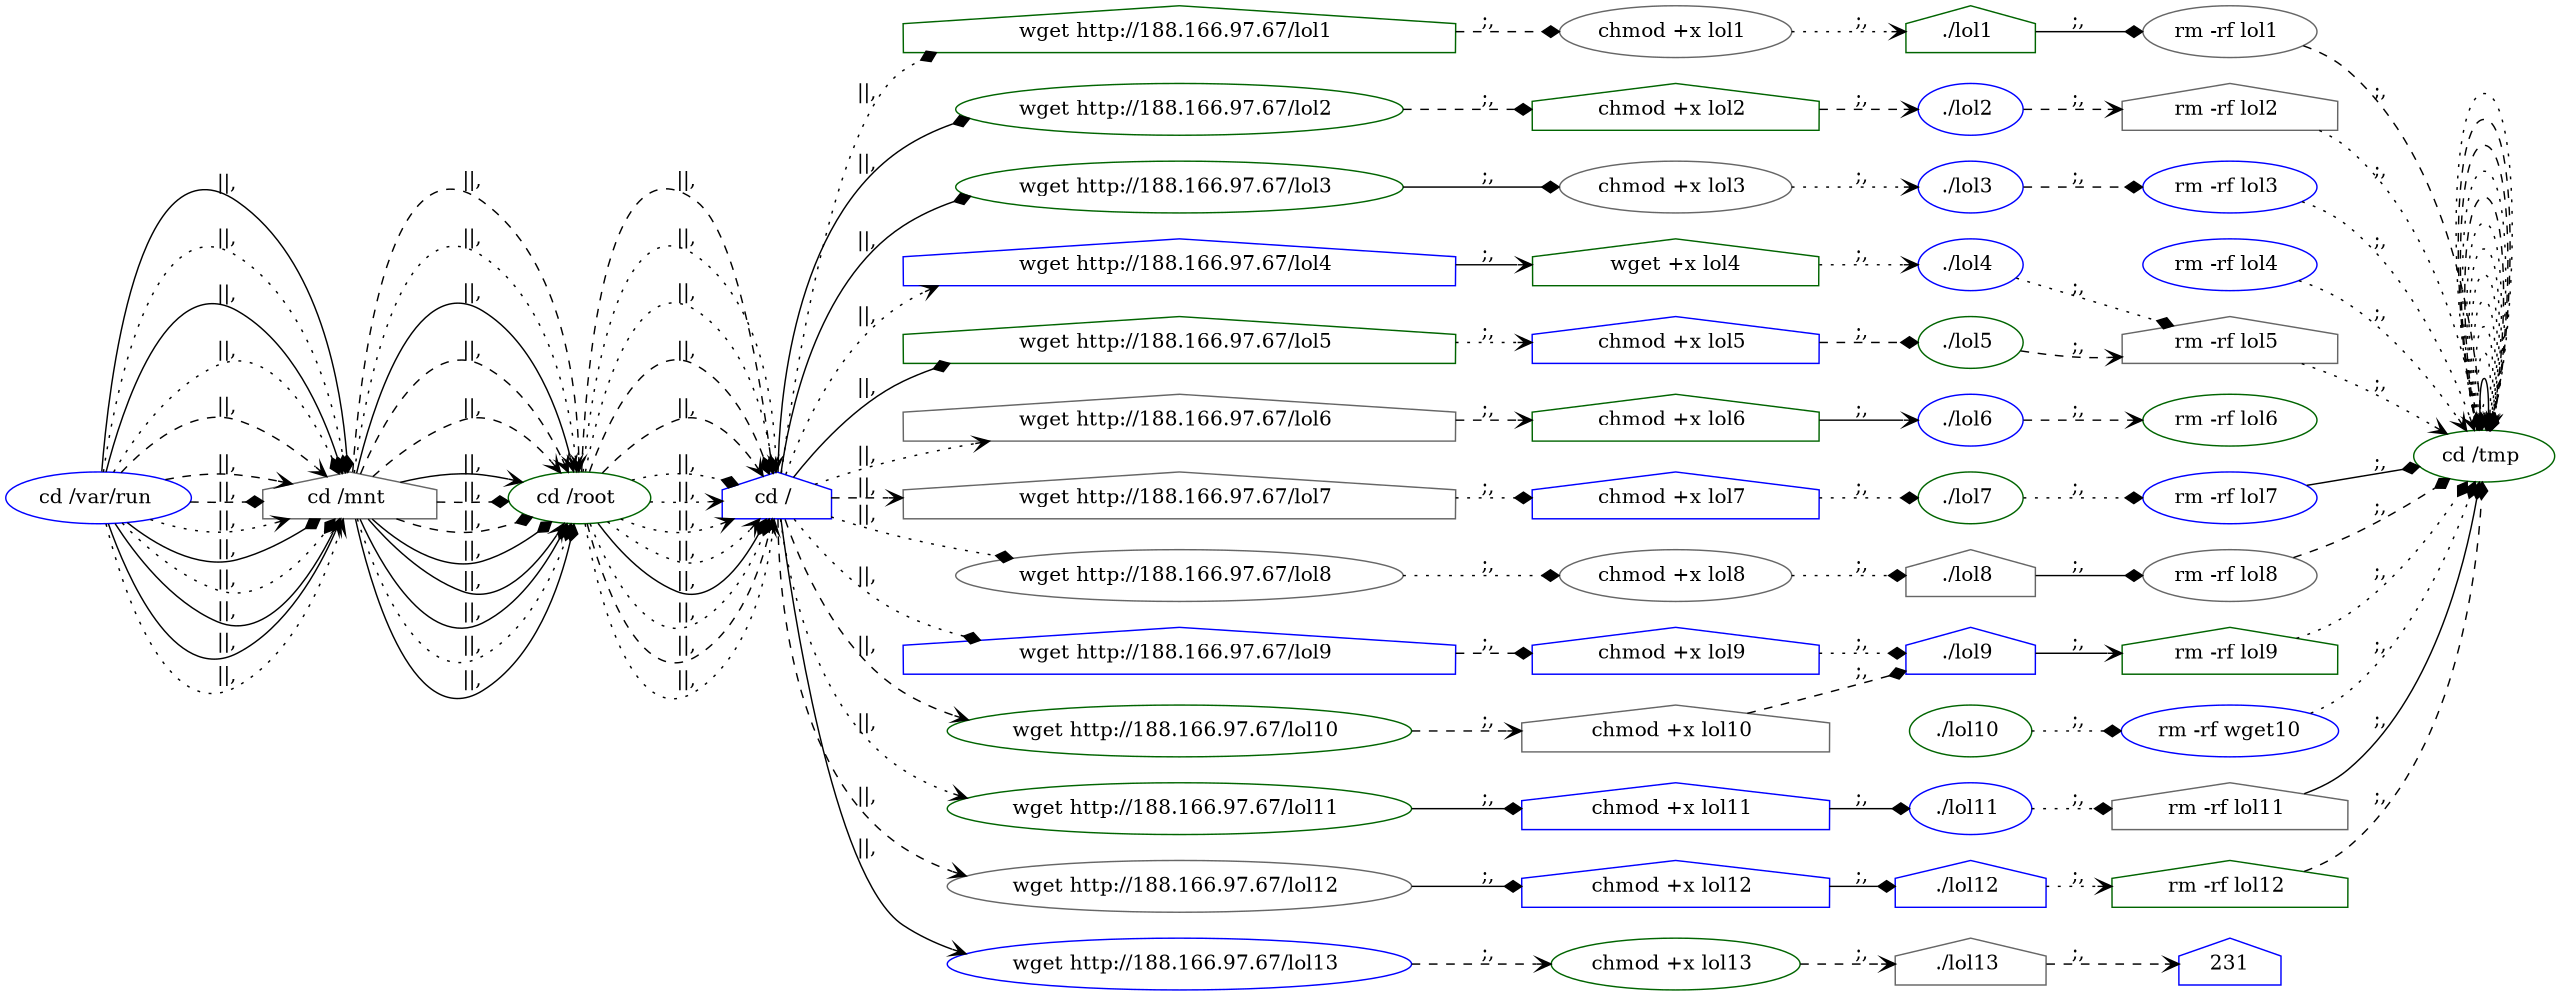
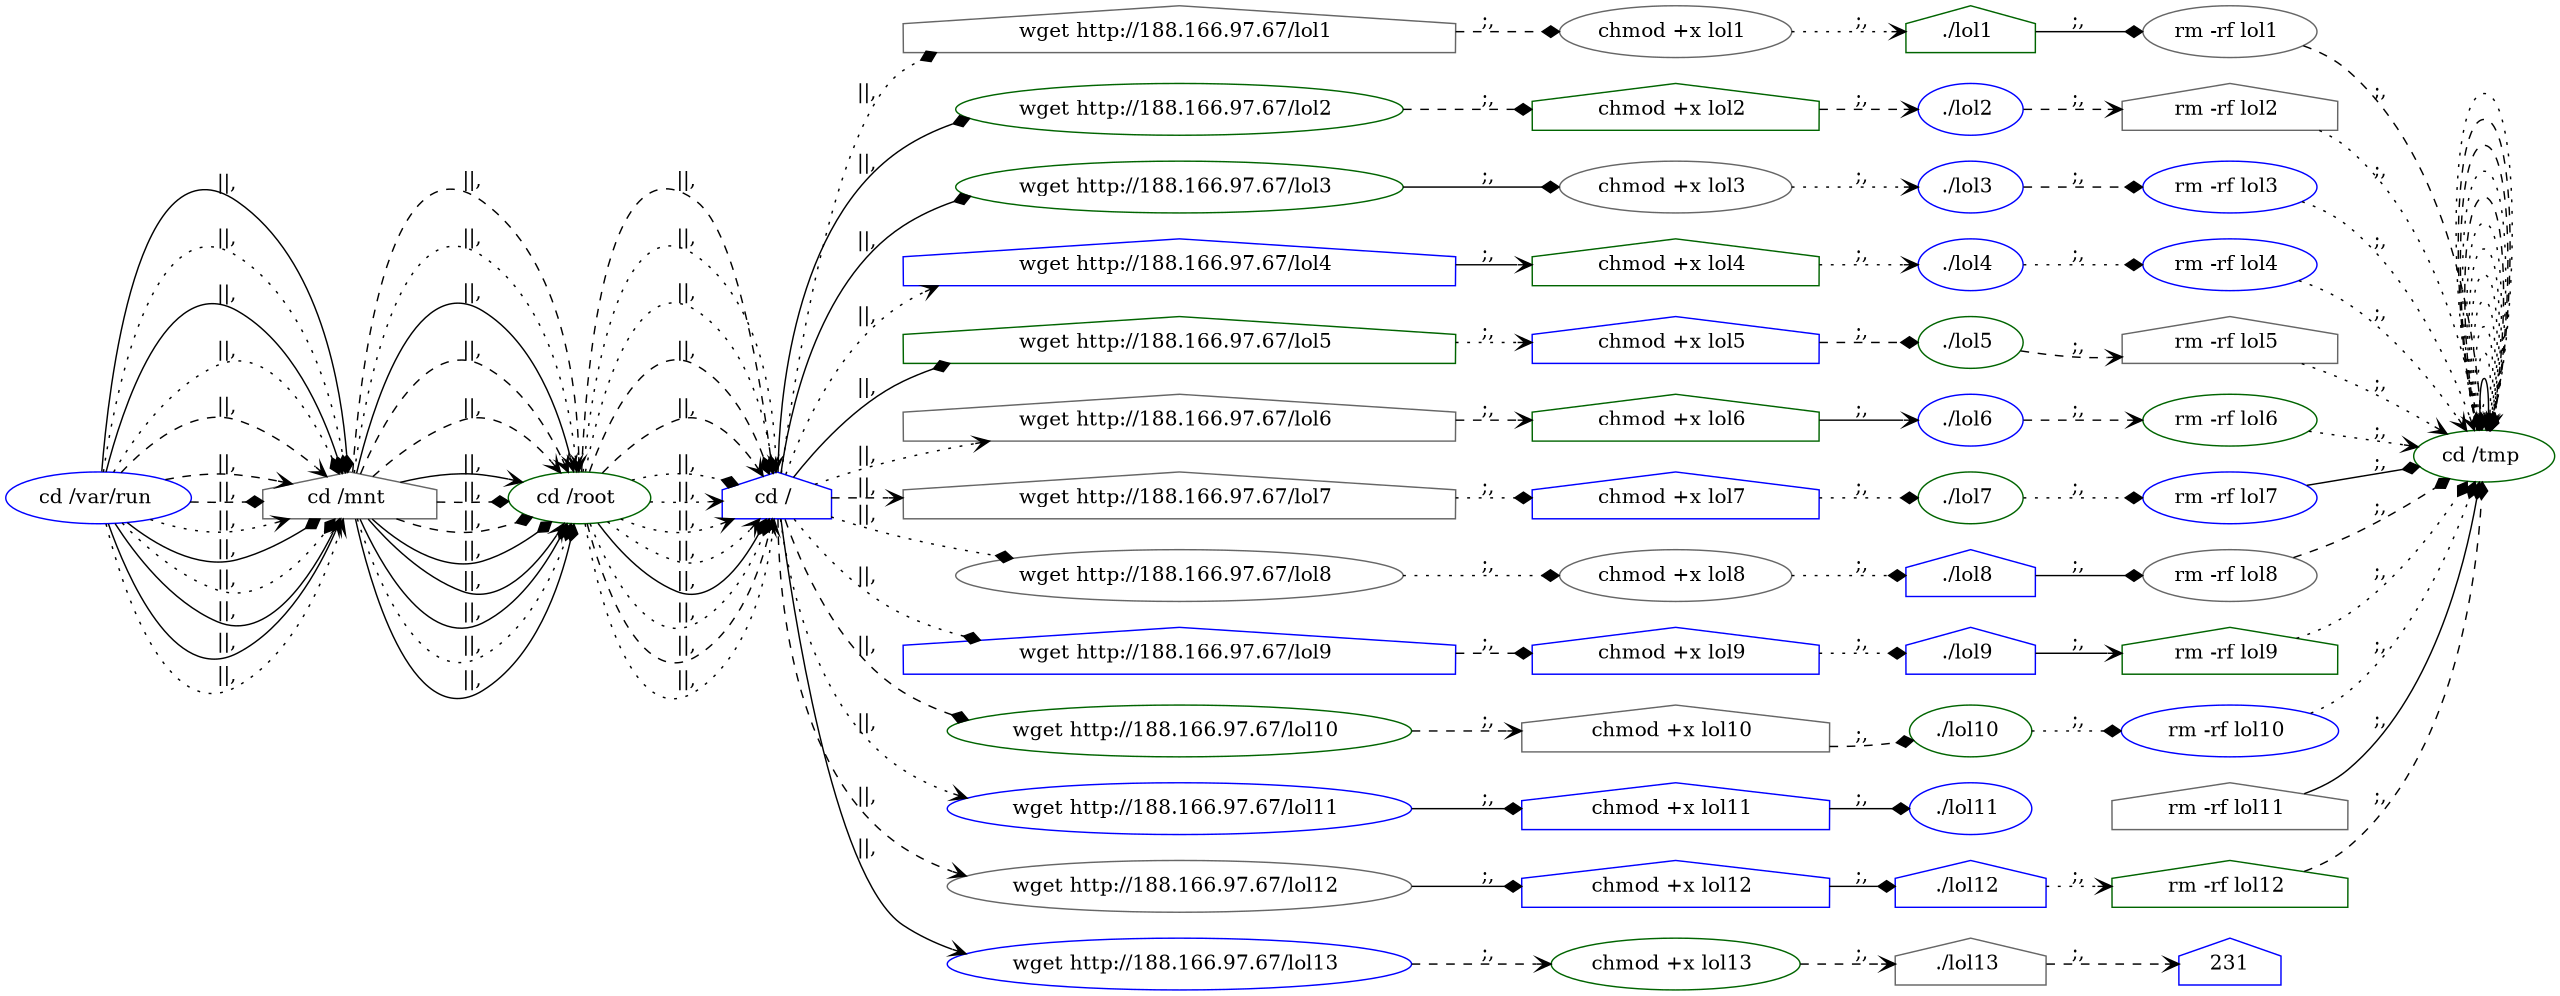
(1179, 32) -> (1179, 32)
(1676, 265) -> (1676, 265)
(2087, 299) -> (2074, 265)
none -> (2356, 438)
(1971, 576) -> (1971, 576)
(847, 638) -> (847, 638)
(1818, 695) -> (1863, 746)
(2230, 731) -> (2230, 731)
(1179, 809) -> (1179, 809)
(2063, 809) -> none
